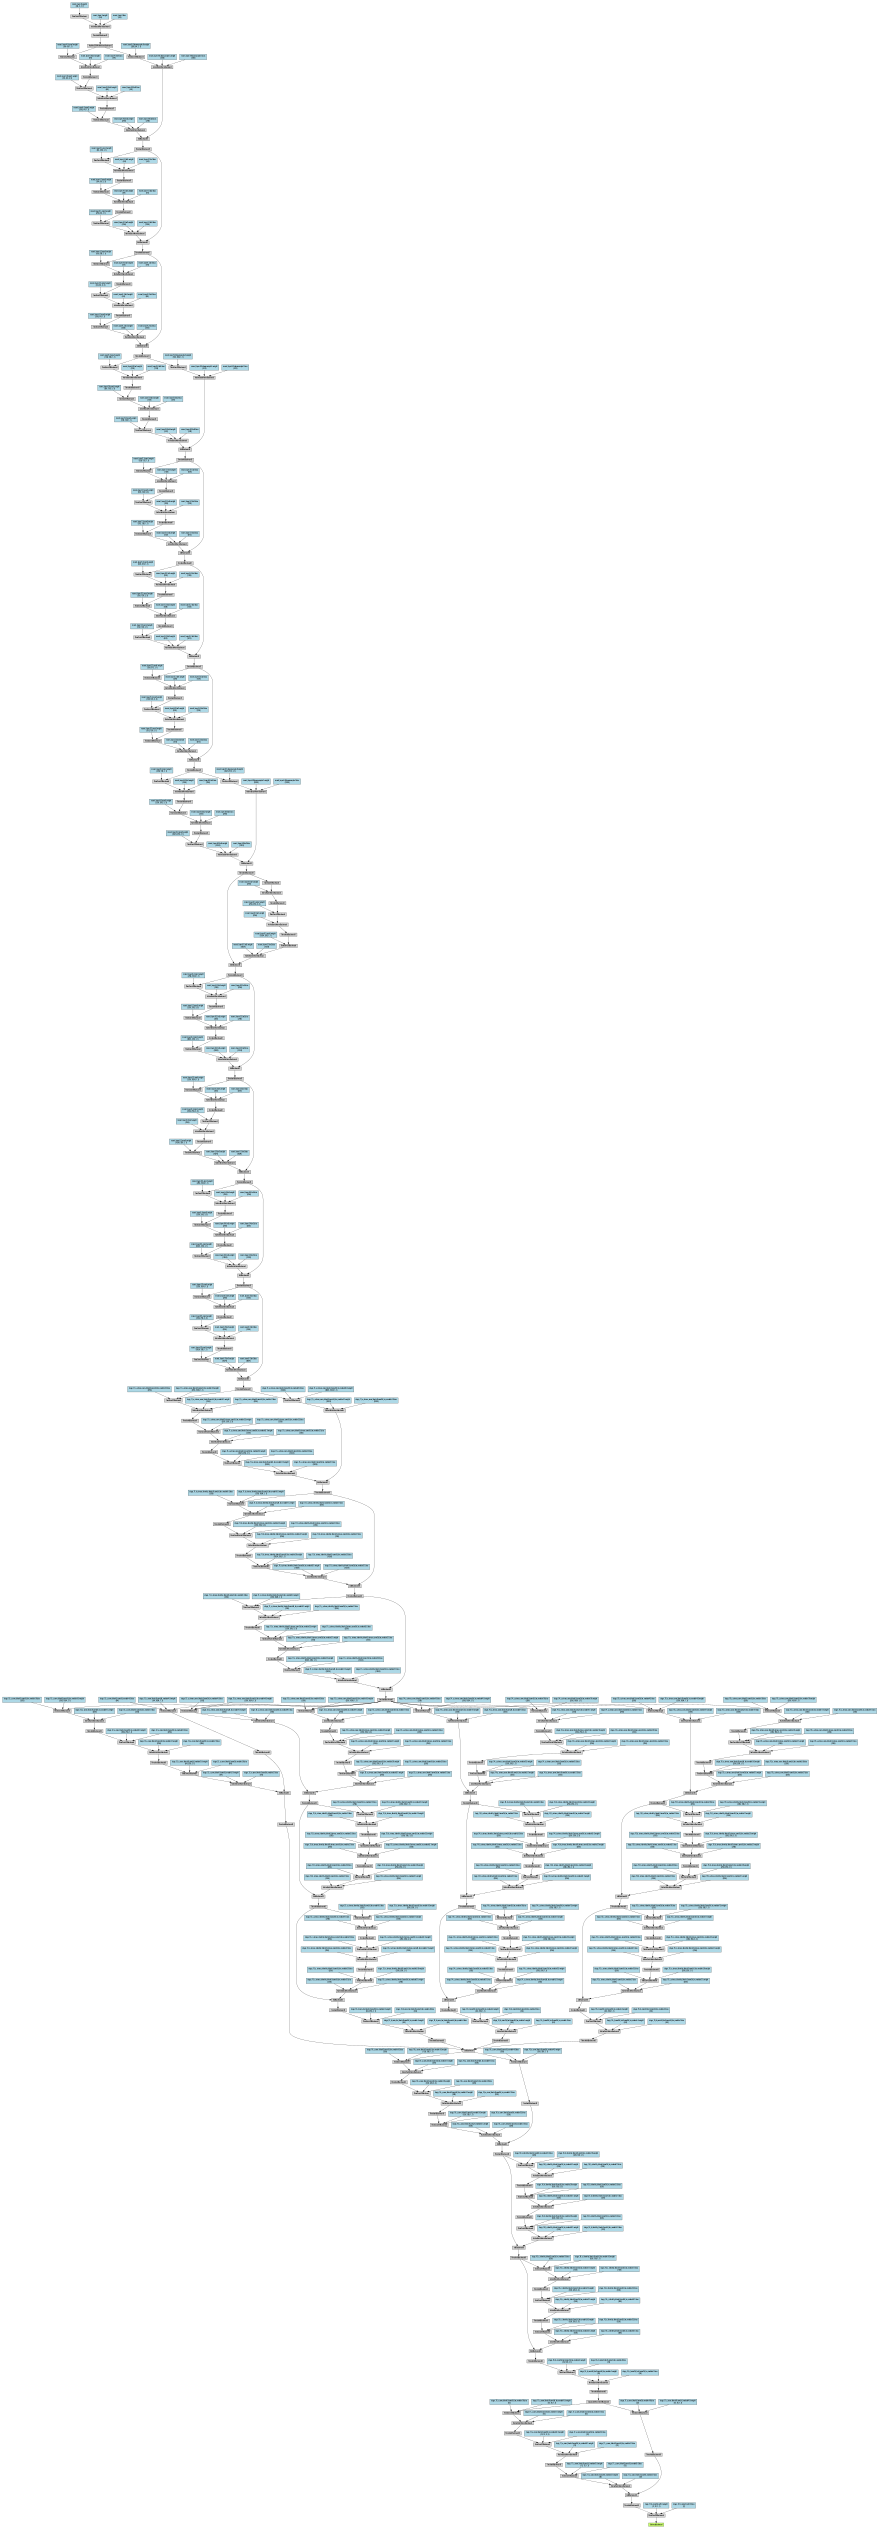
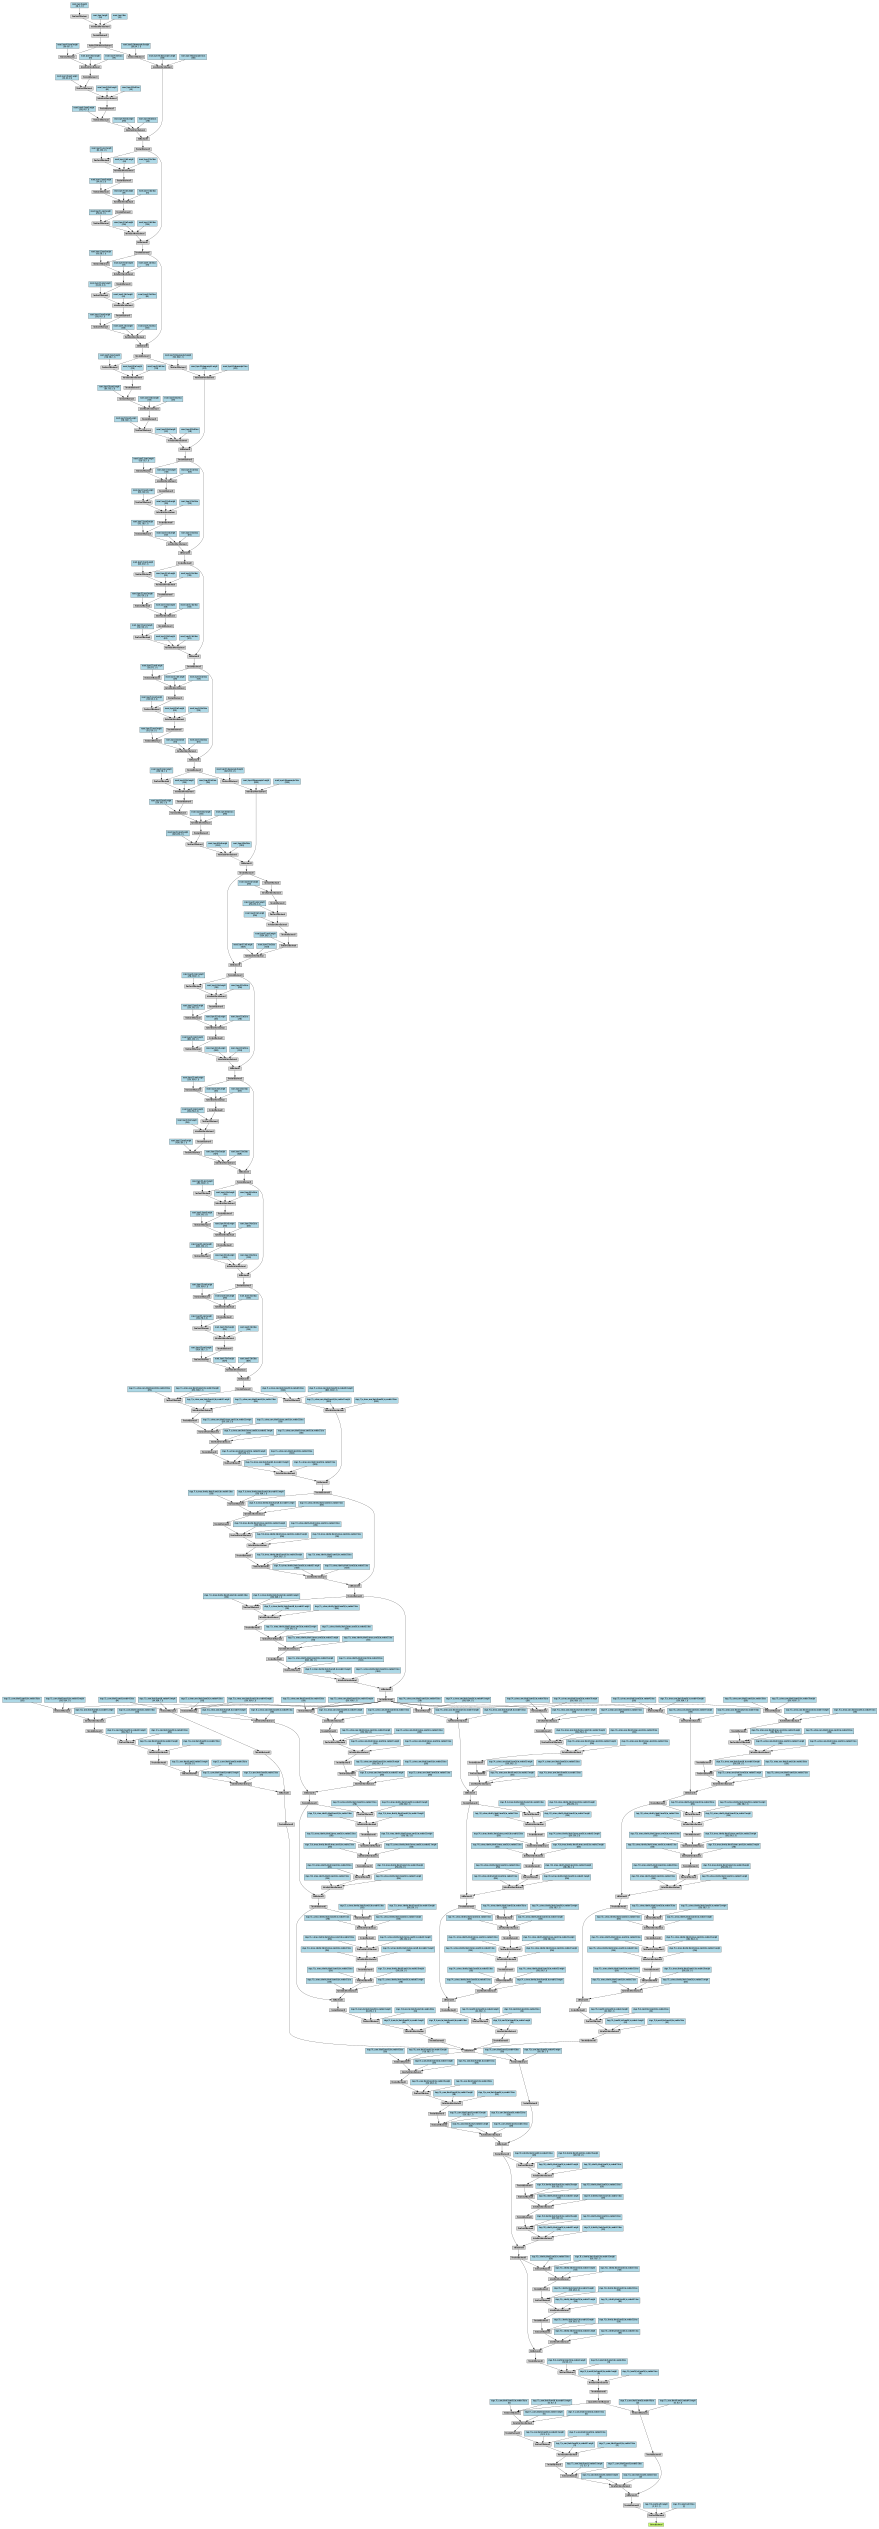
(553, 2021) -> none
